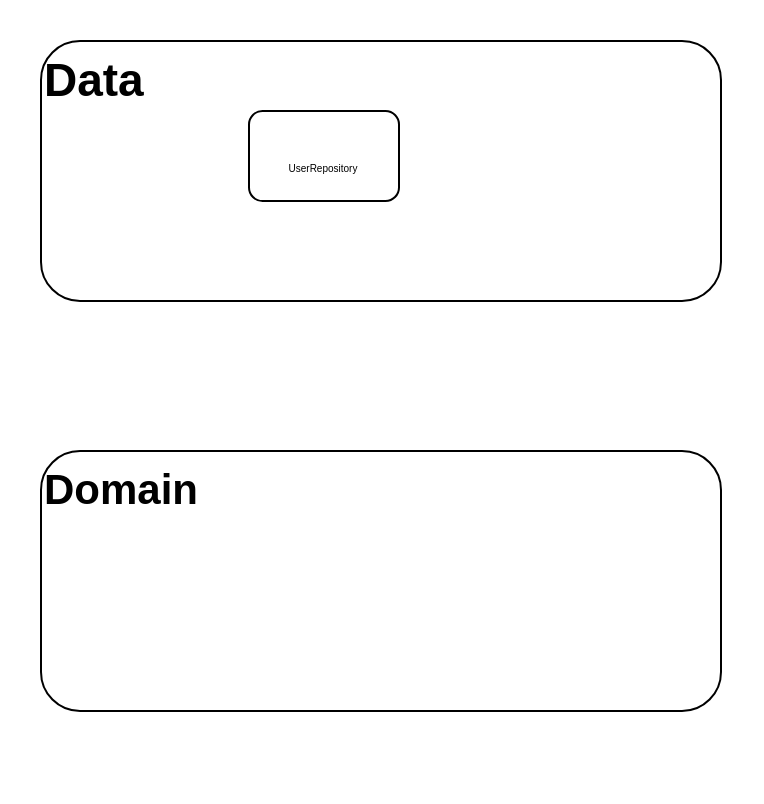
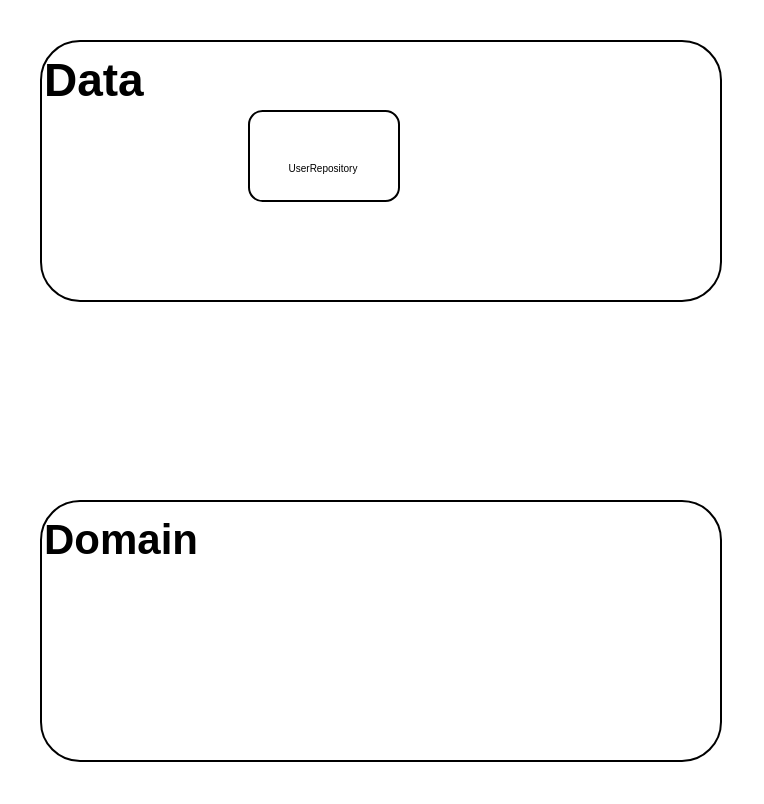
(381, 581) -> (381, 631)
